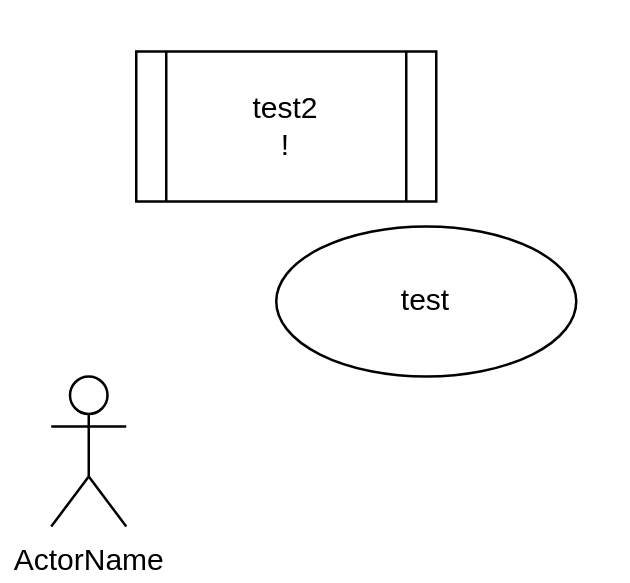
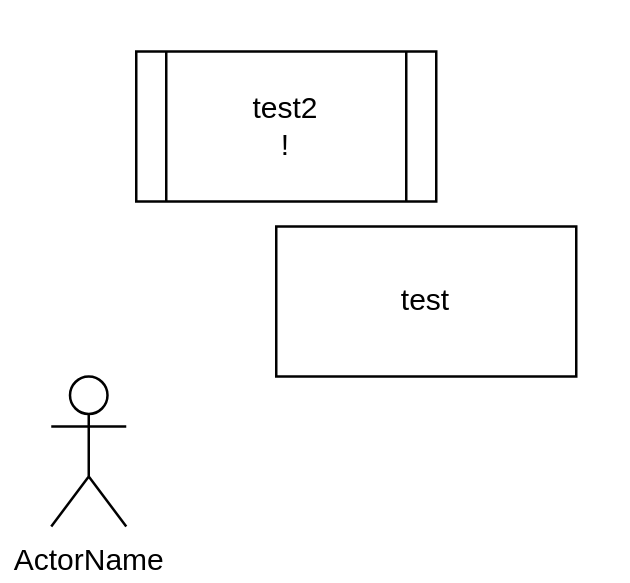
(426, 301) -> (426, 301)
